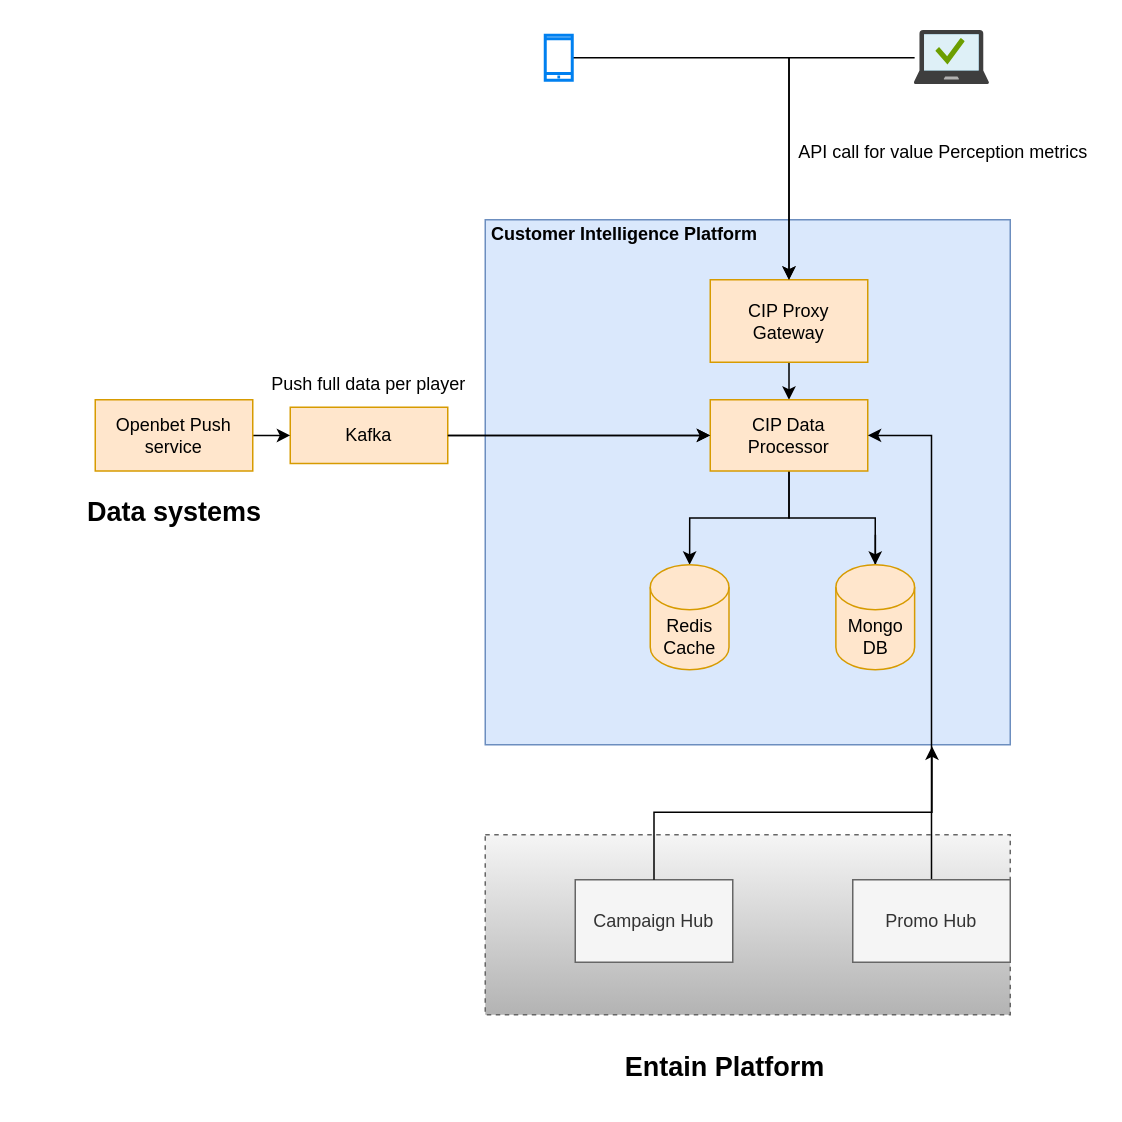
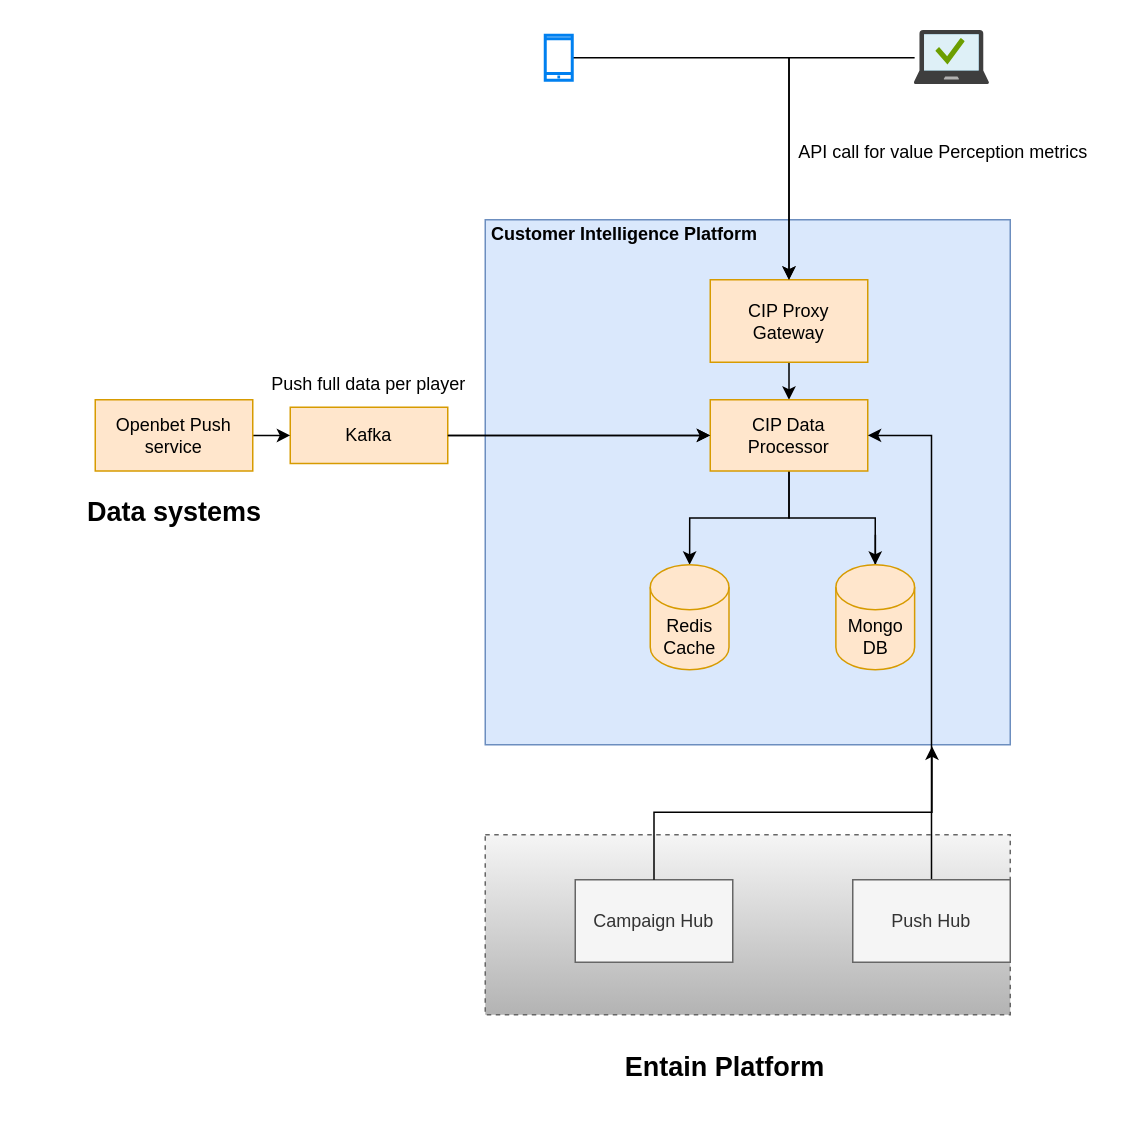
(932, 922) -> (932, 922)
